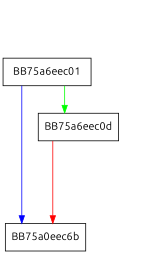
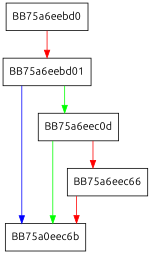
none -> (47, 17)
(47, 72) -> (47, 72)
(53, 178) -> (53, 178)
none -> (108, 182)
